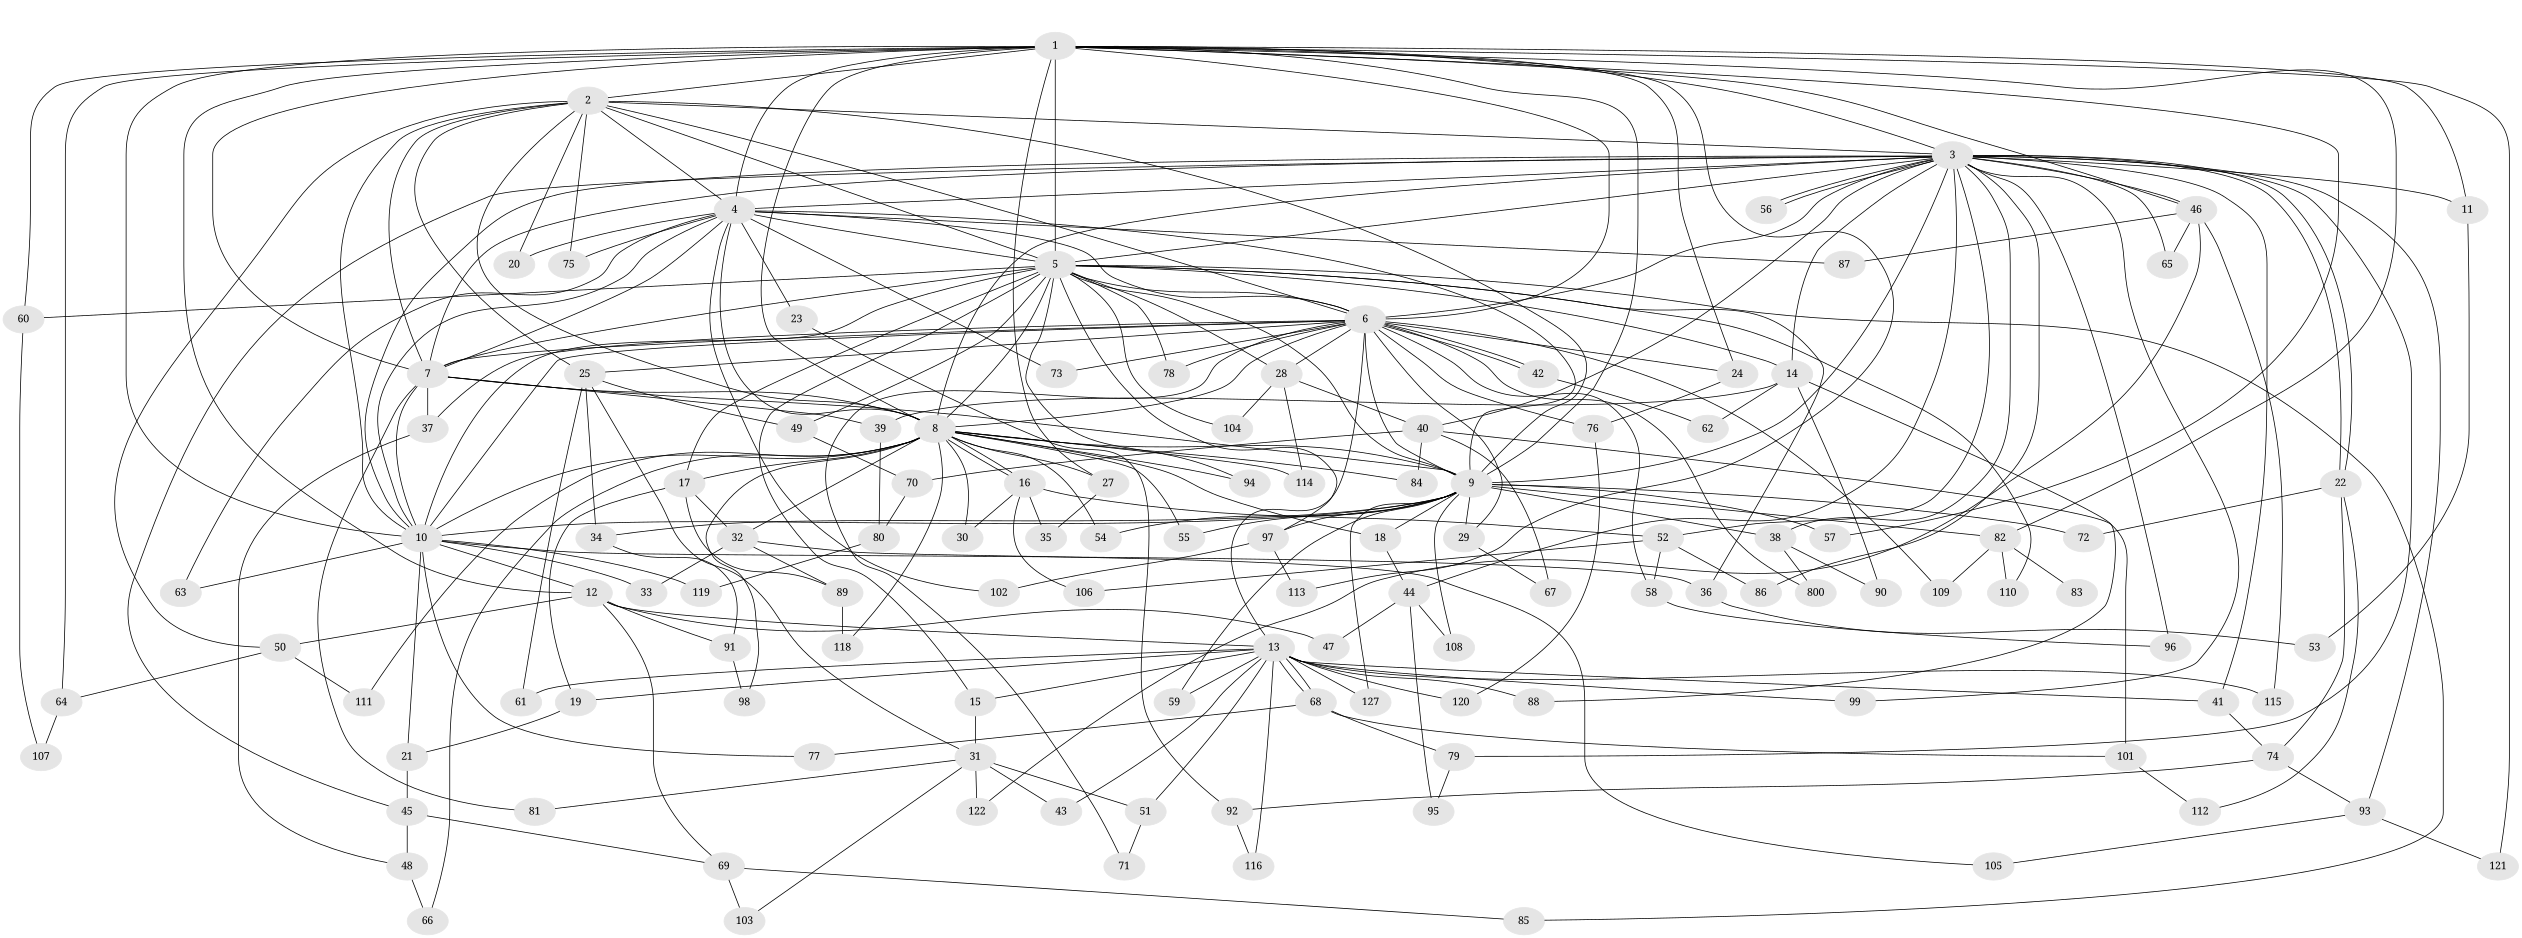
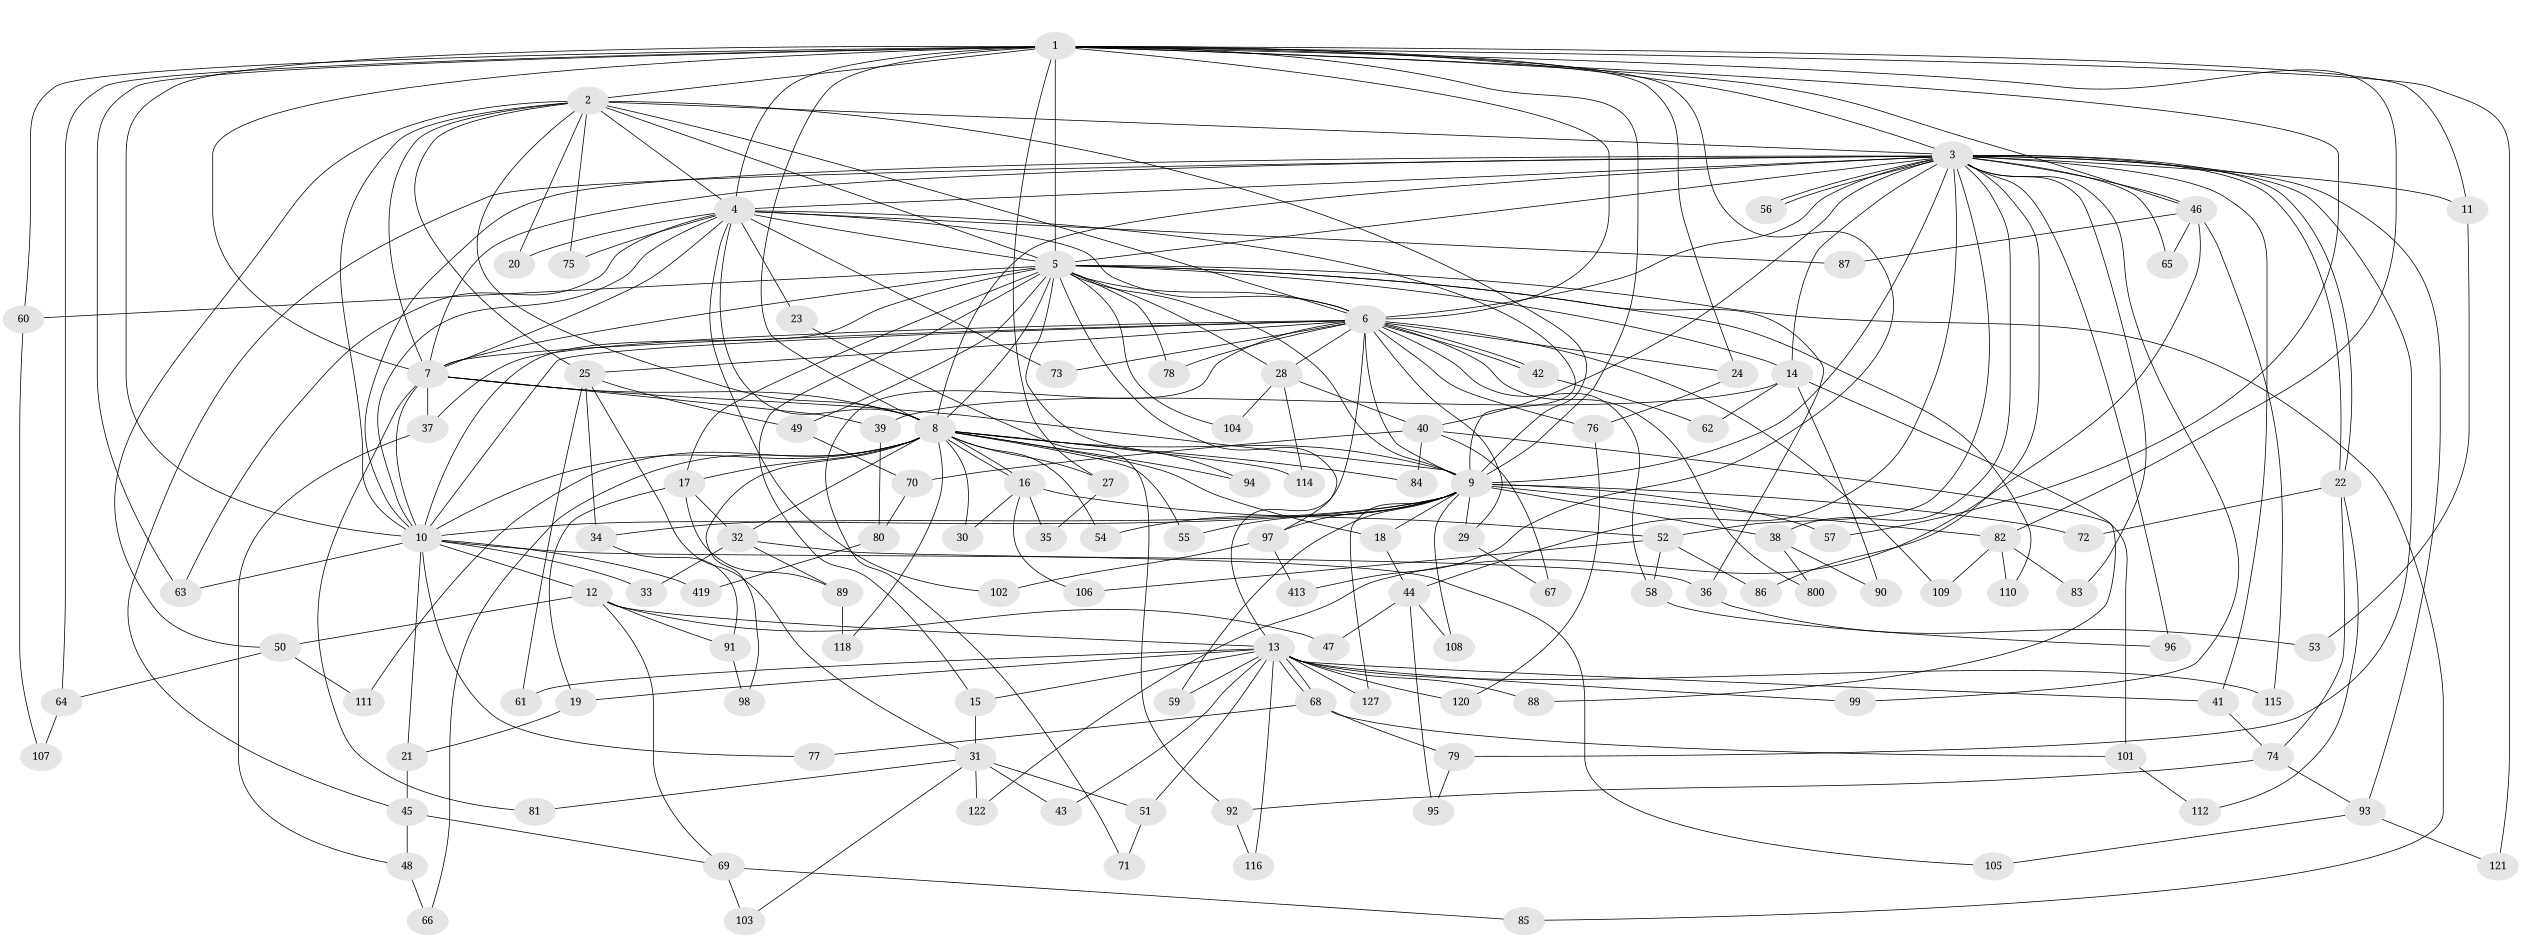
(258, 94) -> (145, 85)
none -> (2121, 322)
(1150, 405) -> none
(701, 593) -> (701, 593)
(1297, 593) -> (1297, 593)
